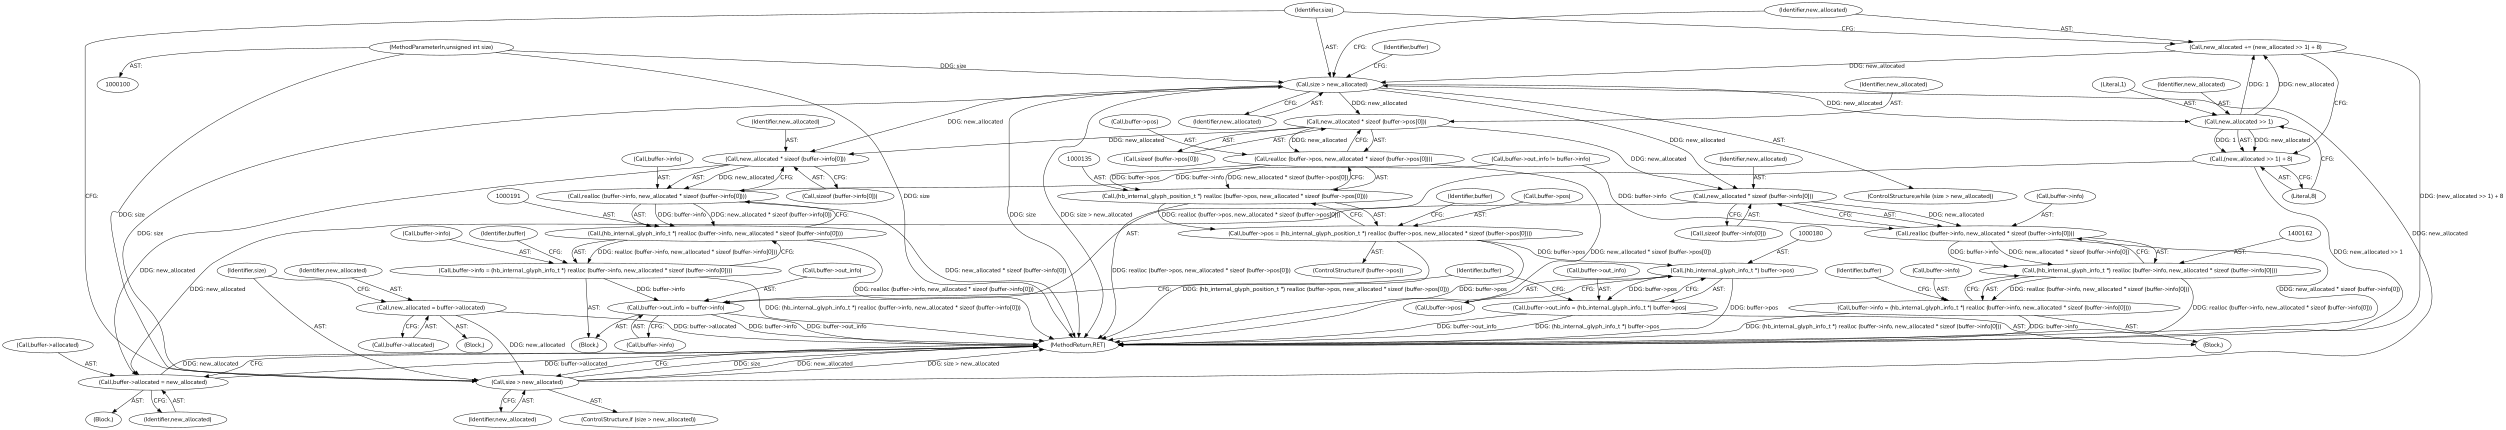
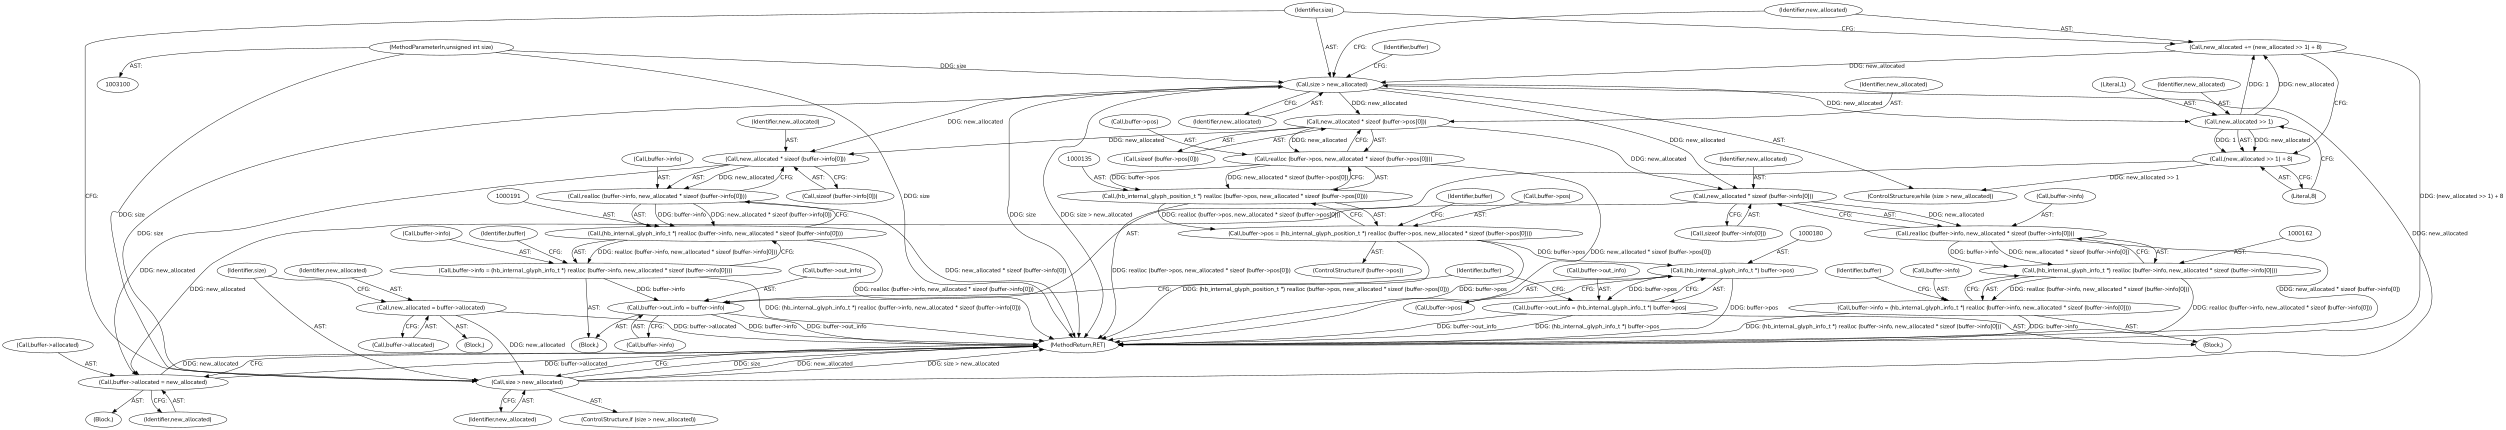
(118, 85) -> (118, 85)
(1541, 159) -> none
(2300, 234) -> (2300, 234)
(2252, 331) -> (2097, 177)
